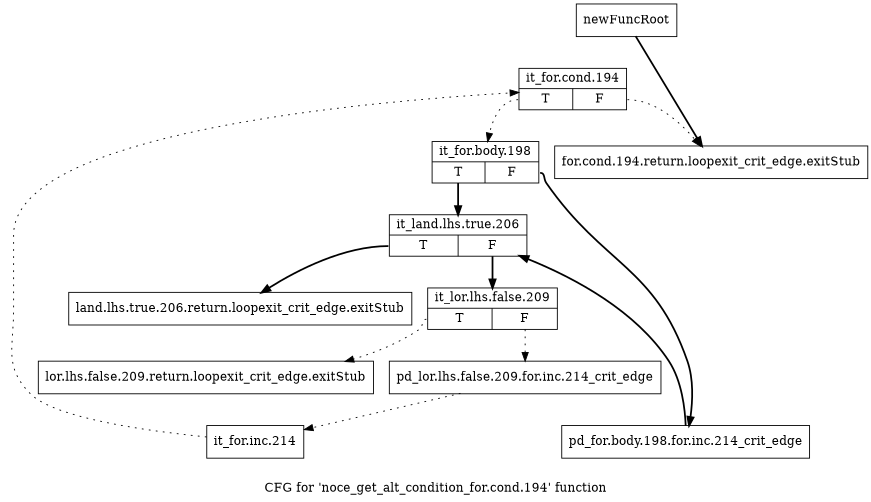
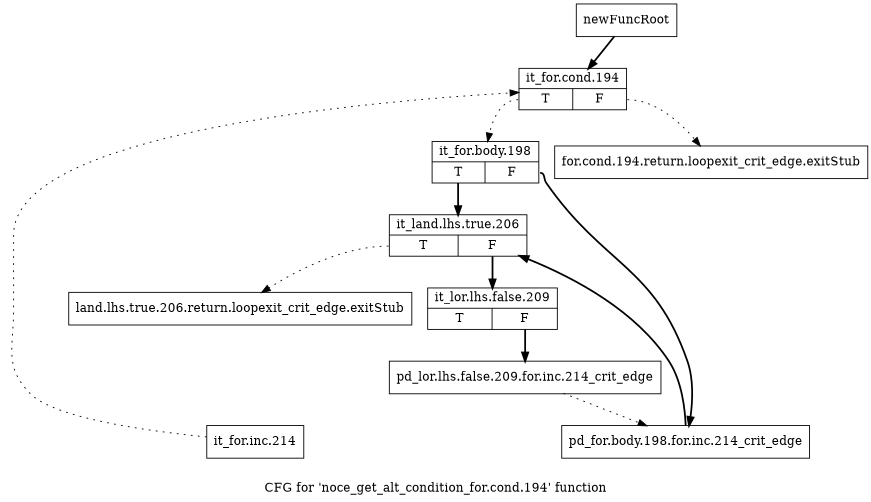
(667, 87) -> (604, 49)
(326, 259) -> (326, 259)
(525, 341) -> (525, 341)
(206, 377) -> none
(387, 410) -> (601, 408)
